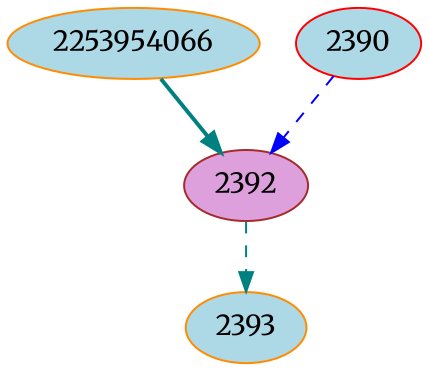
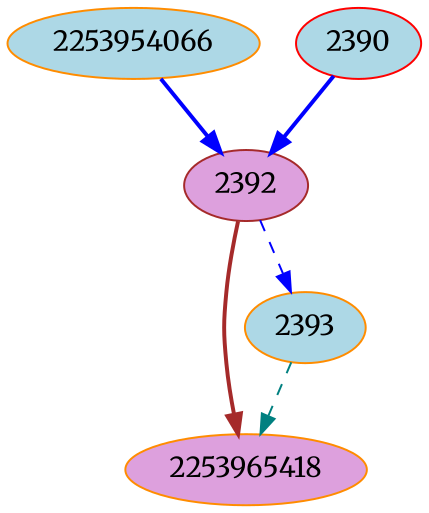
(309, 107) -> (309, 107)
(184, 108) -> (184, 108)
(246, 247) -> (272, 247)
none -> (246, 470)
